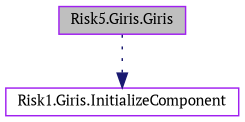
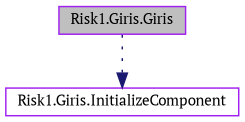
(122, 20) -> (122, 20)
